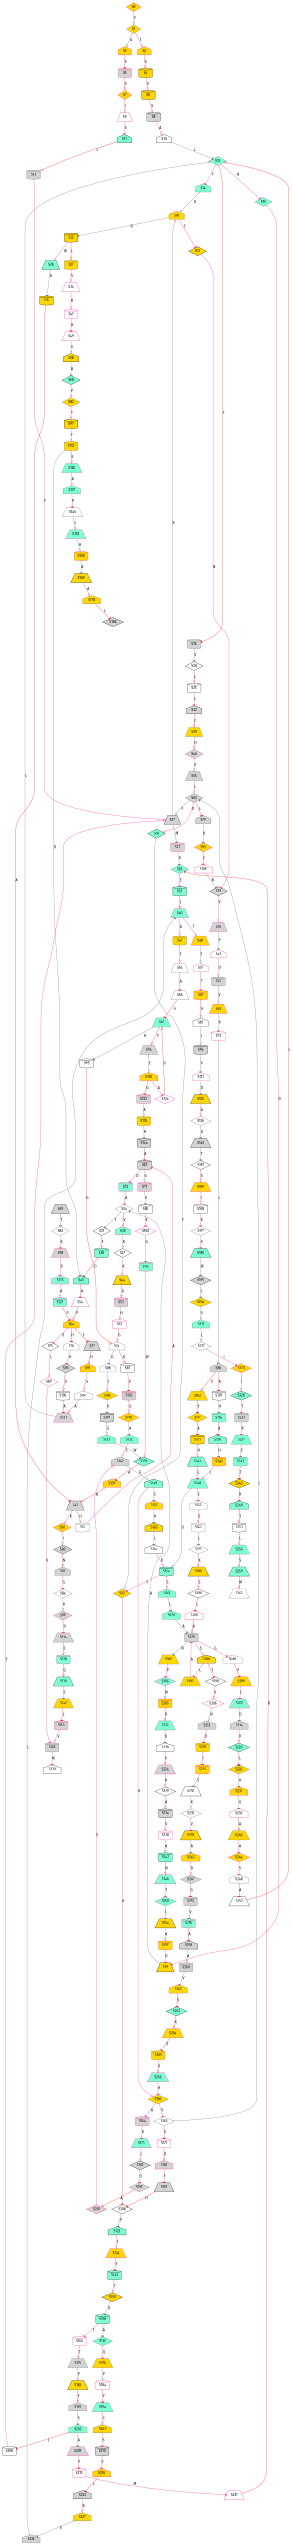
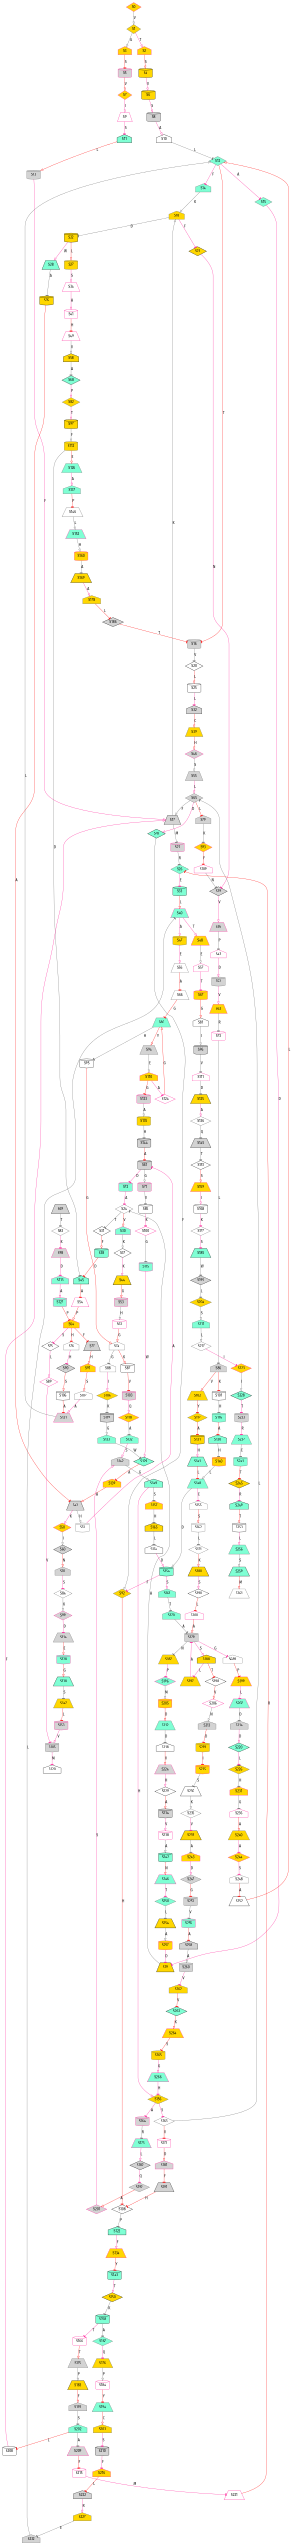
none -> (153, 633)
(170, 1605) -> (170, 1605)
